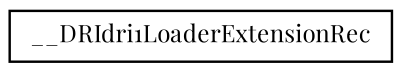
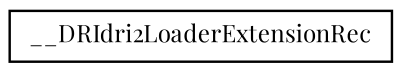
(201, 36) -> (201, 36)
